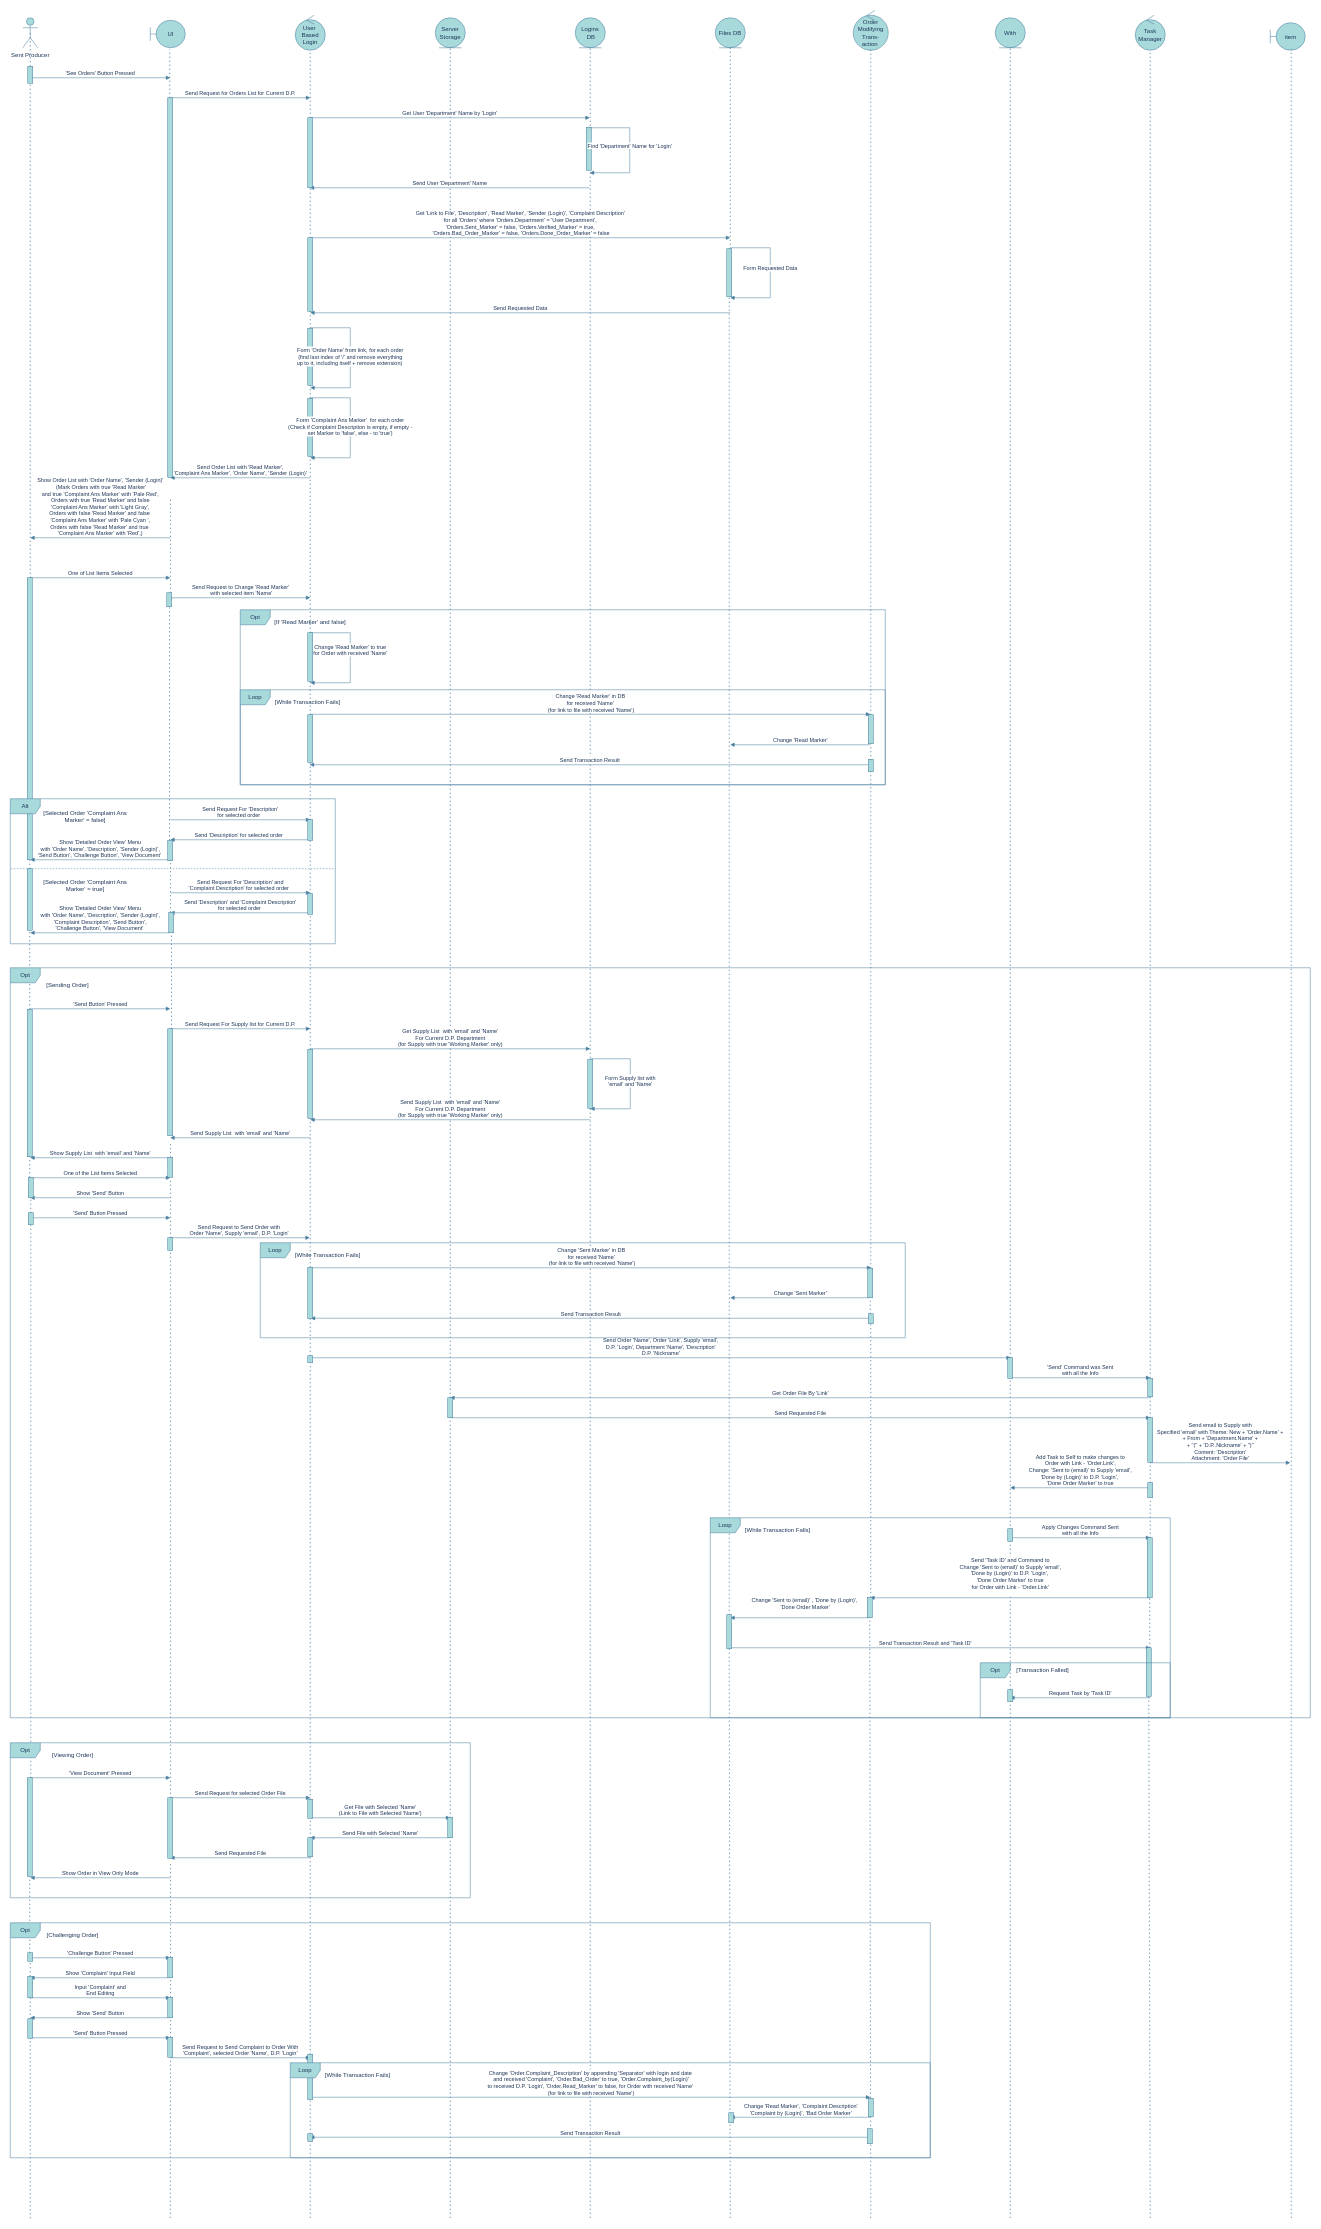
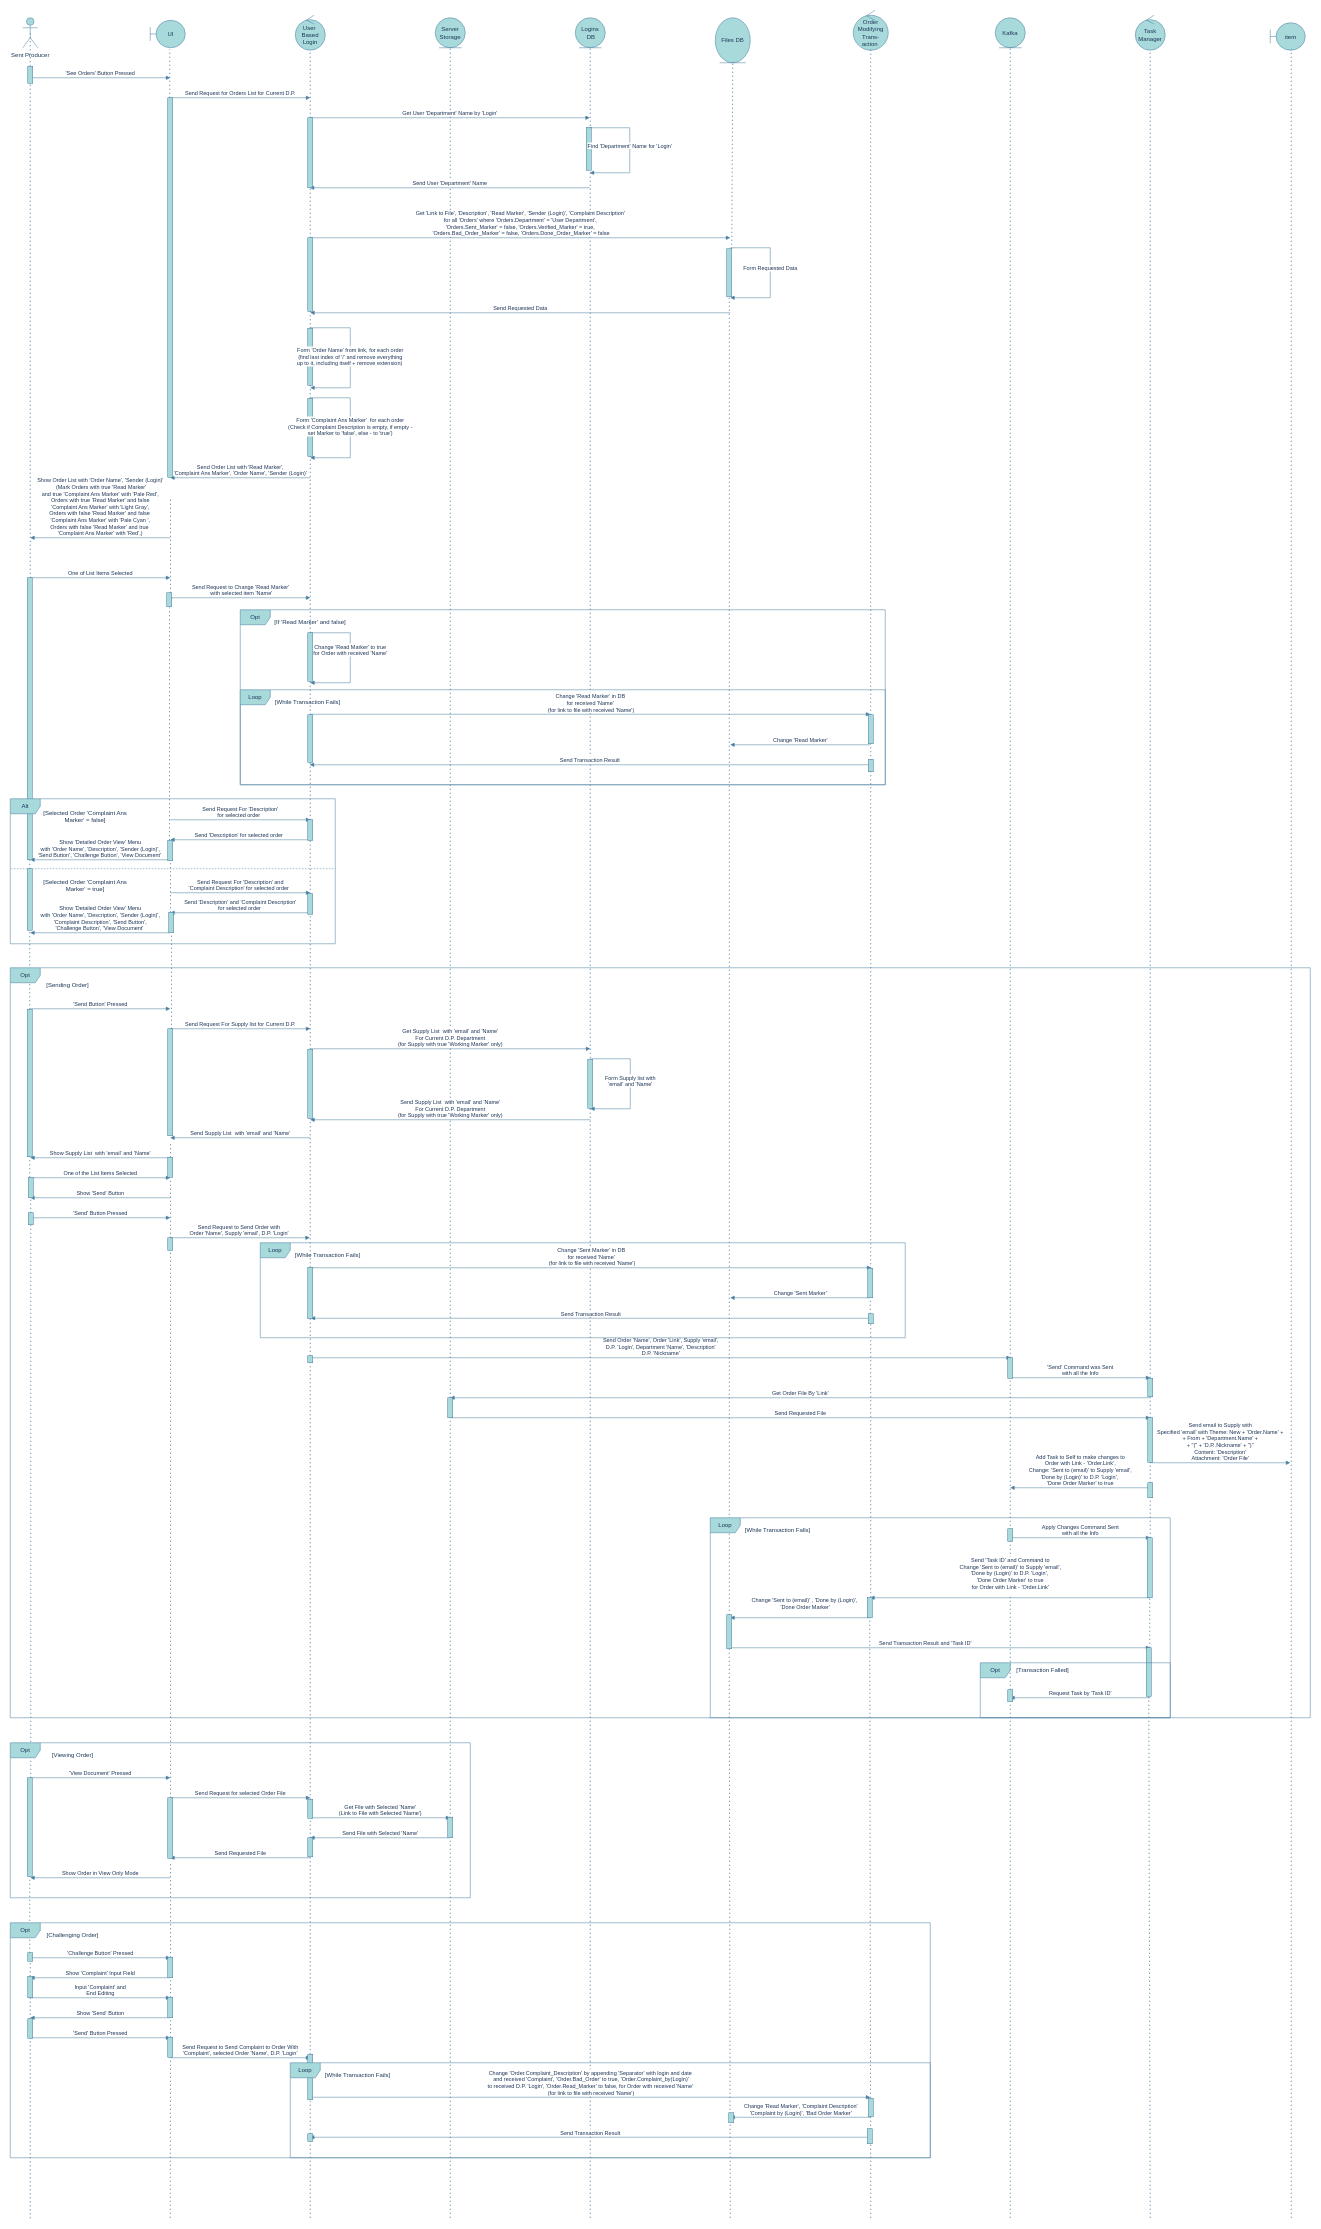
(730, 33) -> (733, 40)
(1010, 33) -> (1010, 33)
